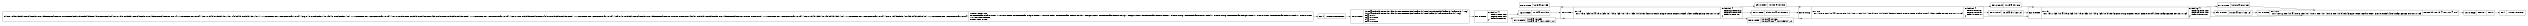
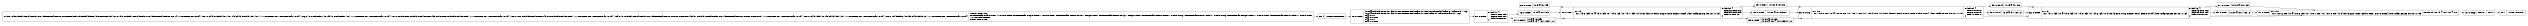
(1777, 13) -> (1777, 13)
(1973, 13) -> (1973, 13)
